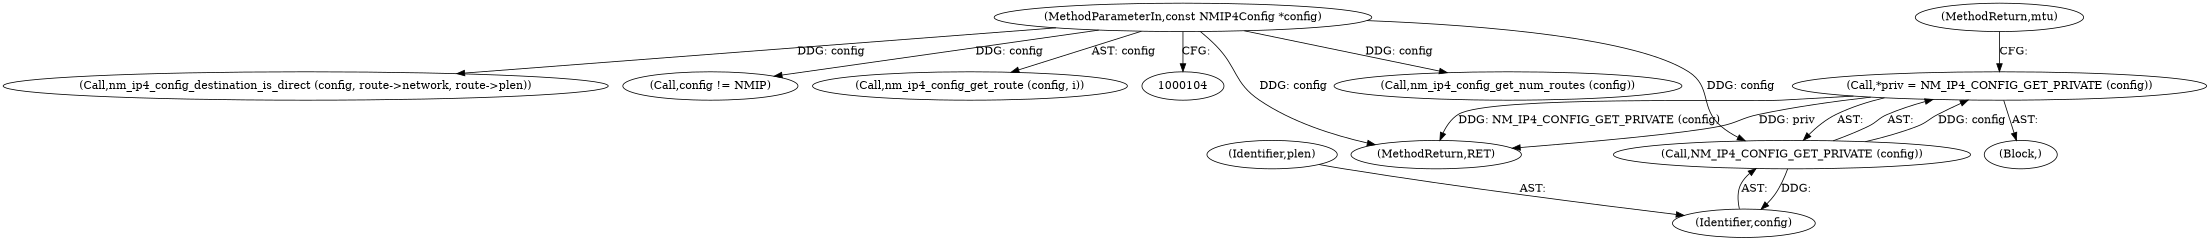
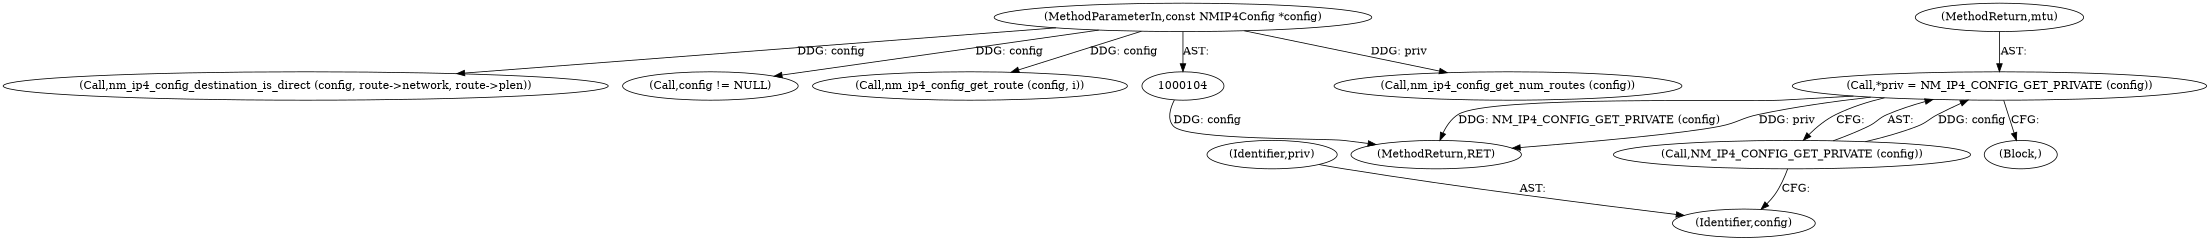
(1573, 38) -> none
(1124, 52) -> (1124, 52)
(1198, 52) -> (1198, 52)
(1399, 52) -> (1399, 52)
(2016, 52) -> (2016, 52)
(710, 86) -> (710, 86)
(1270, 107) -> (1256, 138)
(1852, 120) -> (1852, 120)
(2027, 120) -> (2027, 120)
(1272, 155) -> (1272, 155)
(1739, 189) -> none
(1798, 189) -> (1798, 189)
